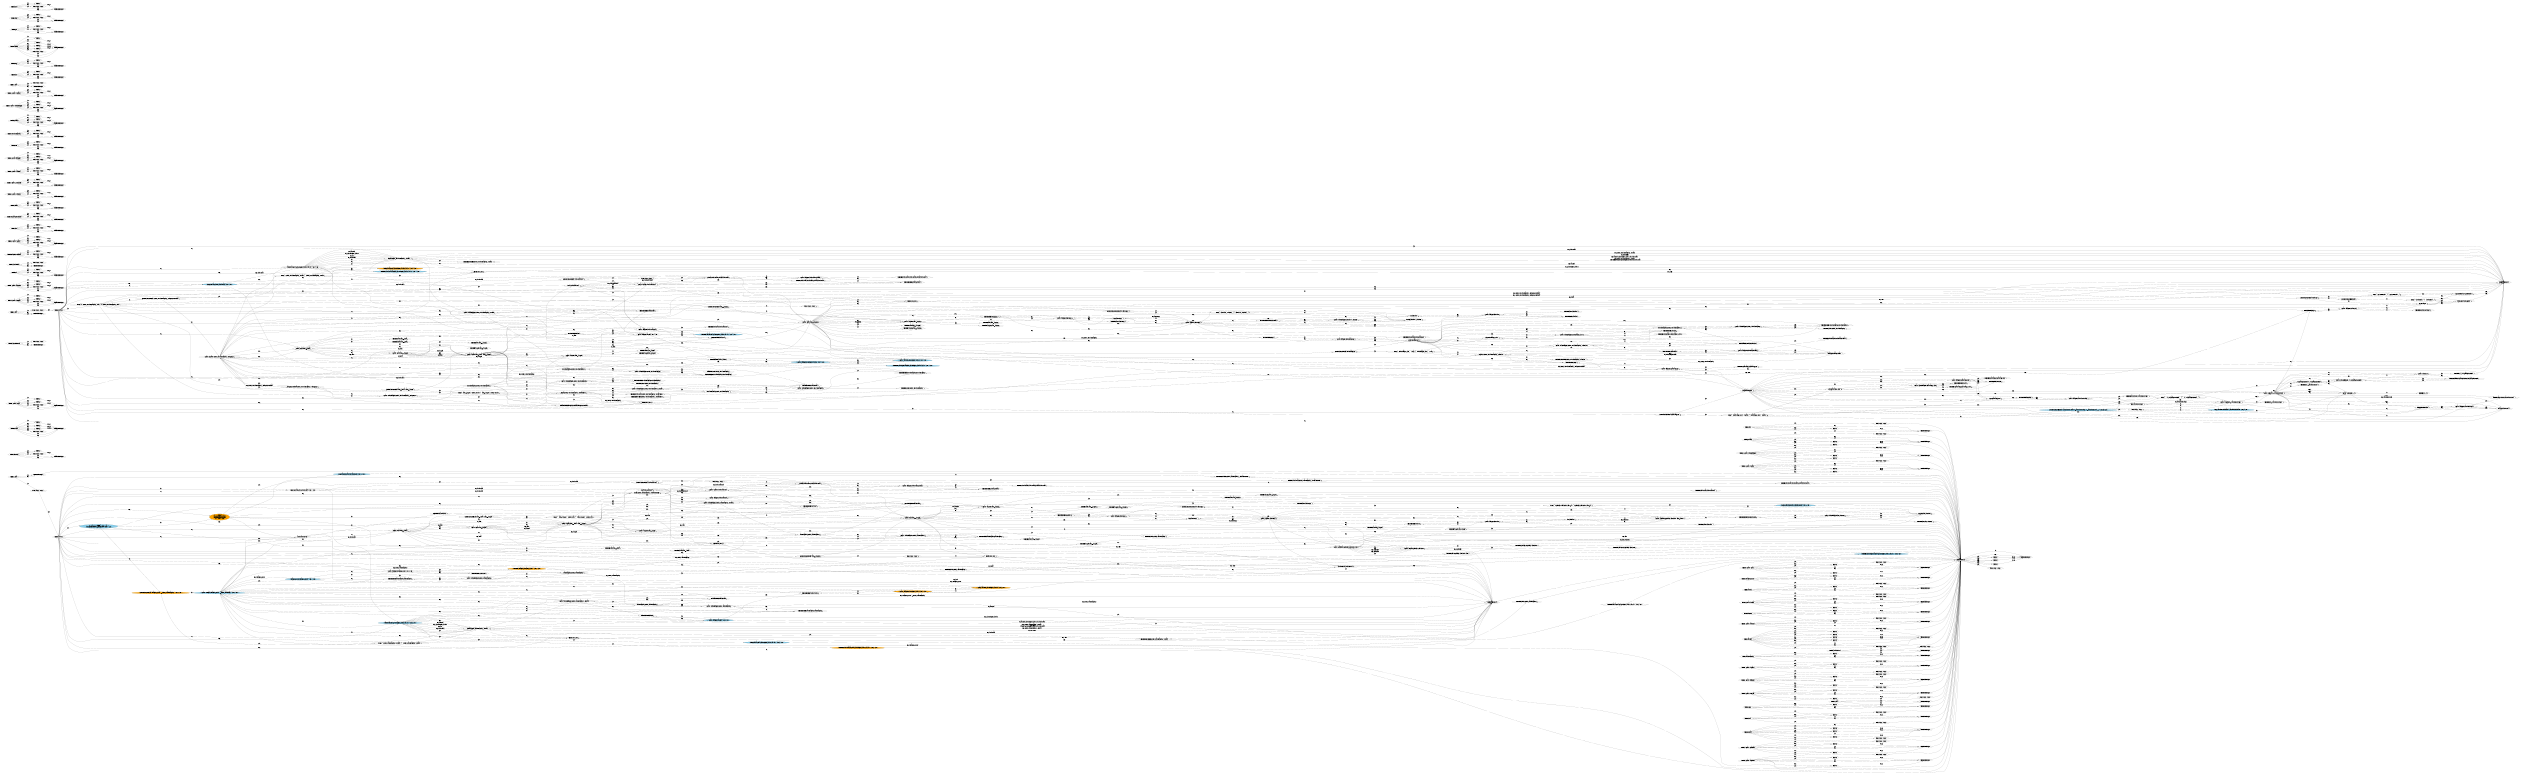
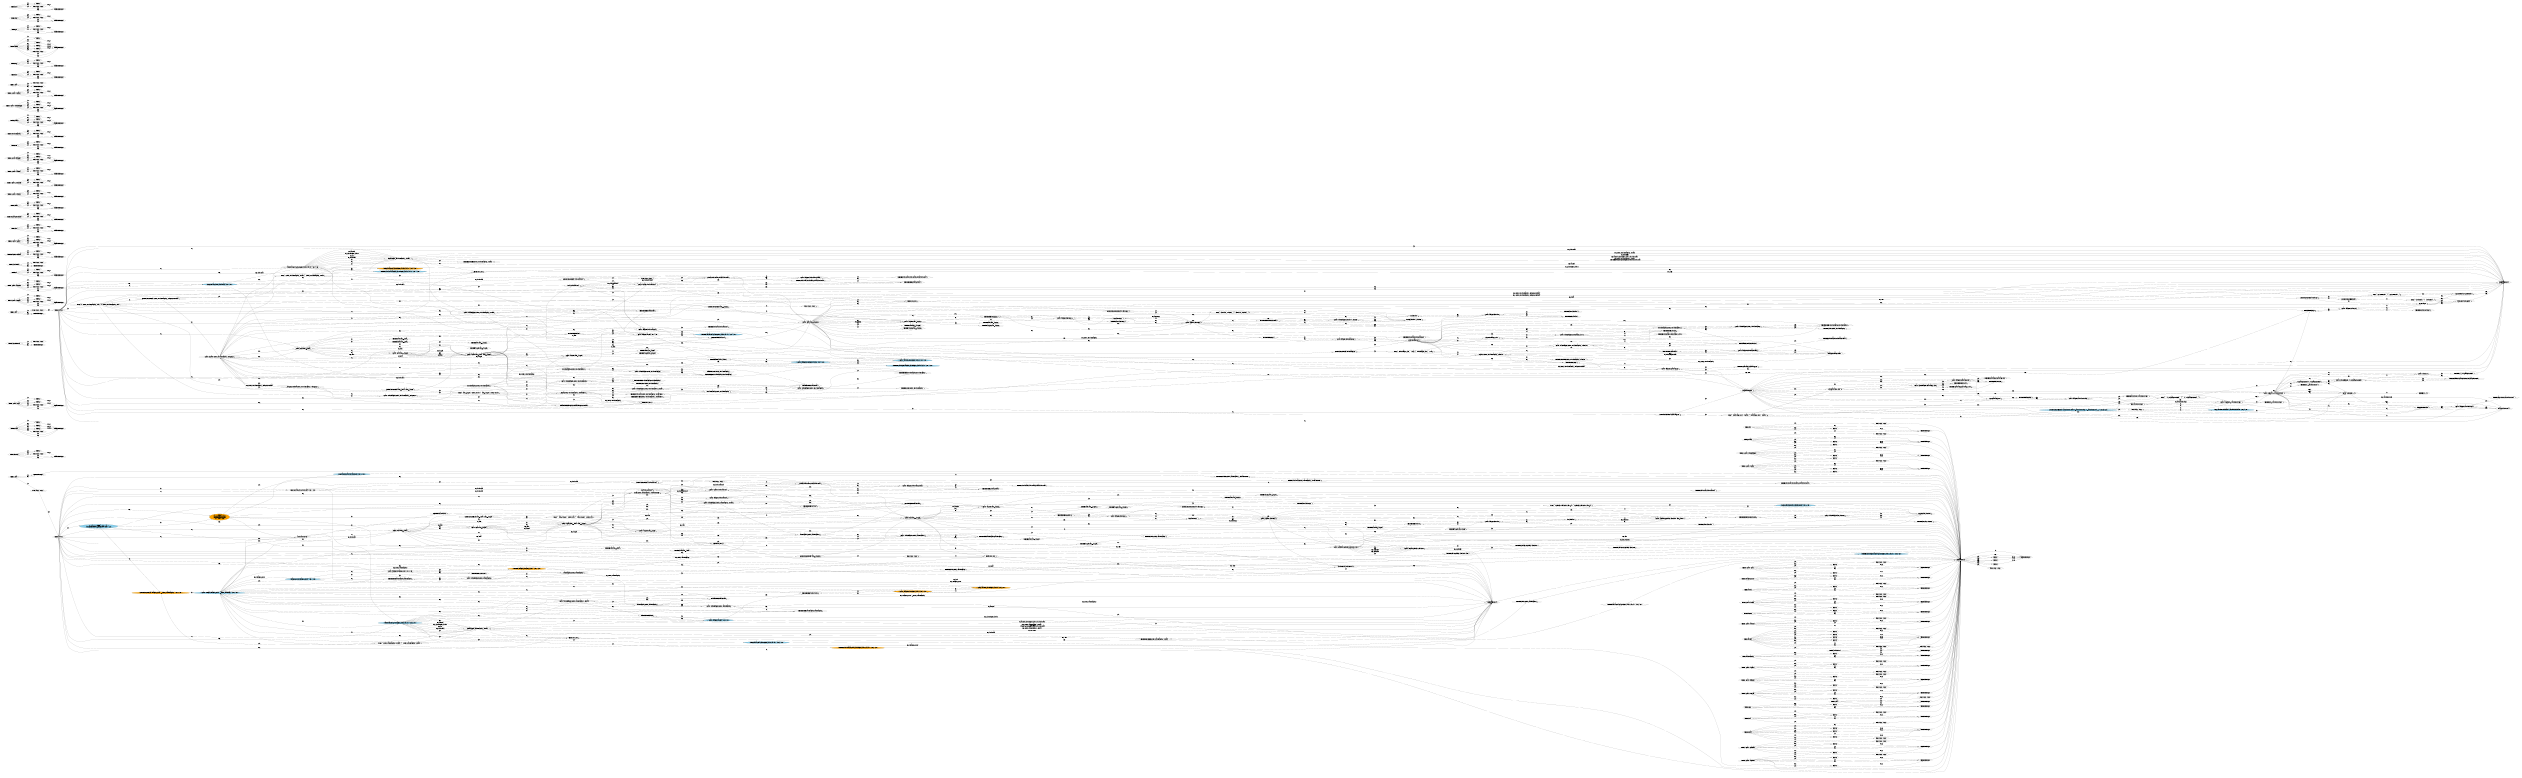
(1979, 391) -> (1941, 383)
(2387, 396) -> (2343, 407)
